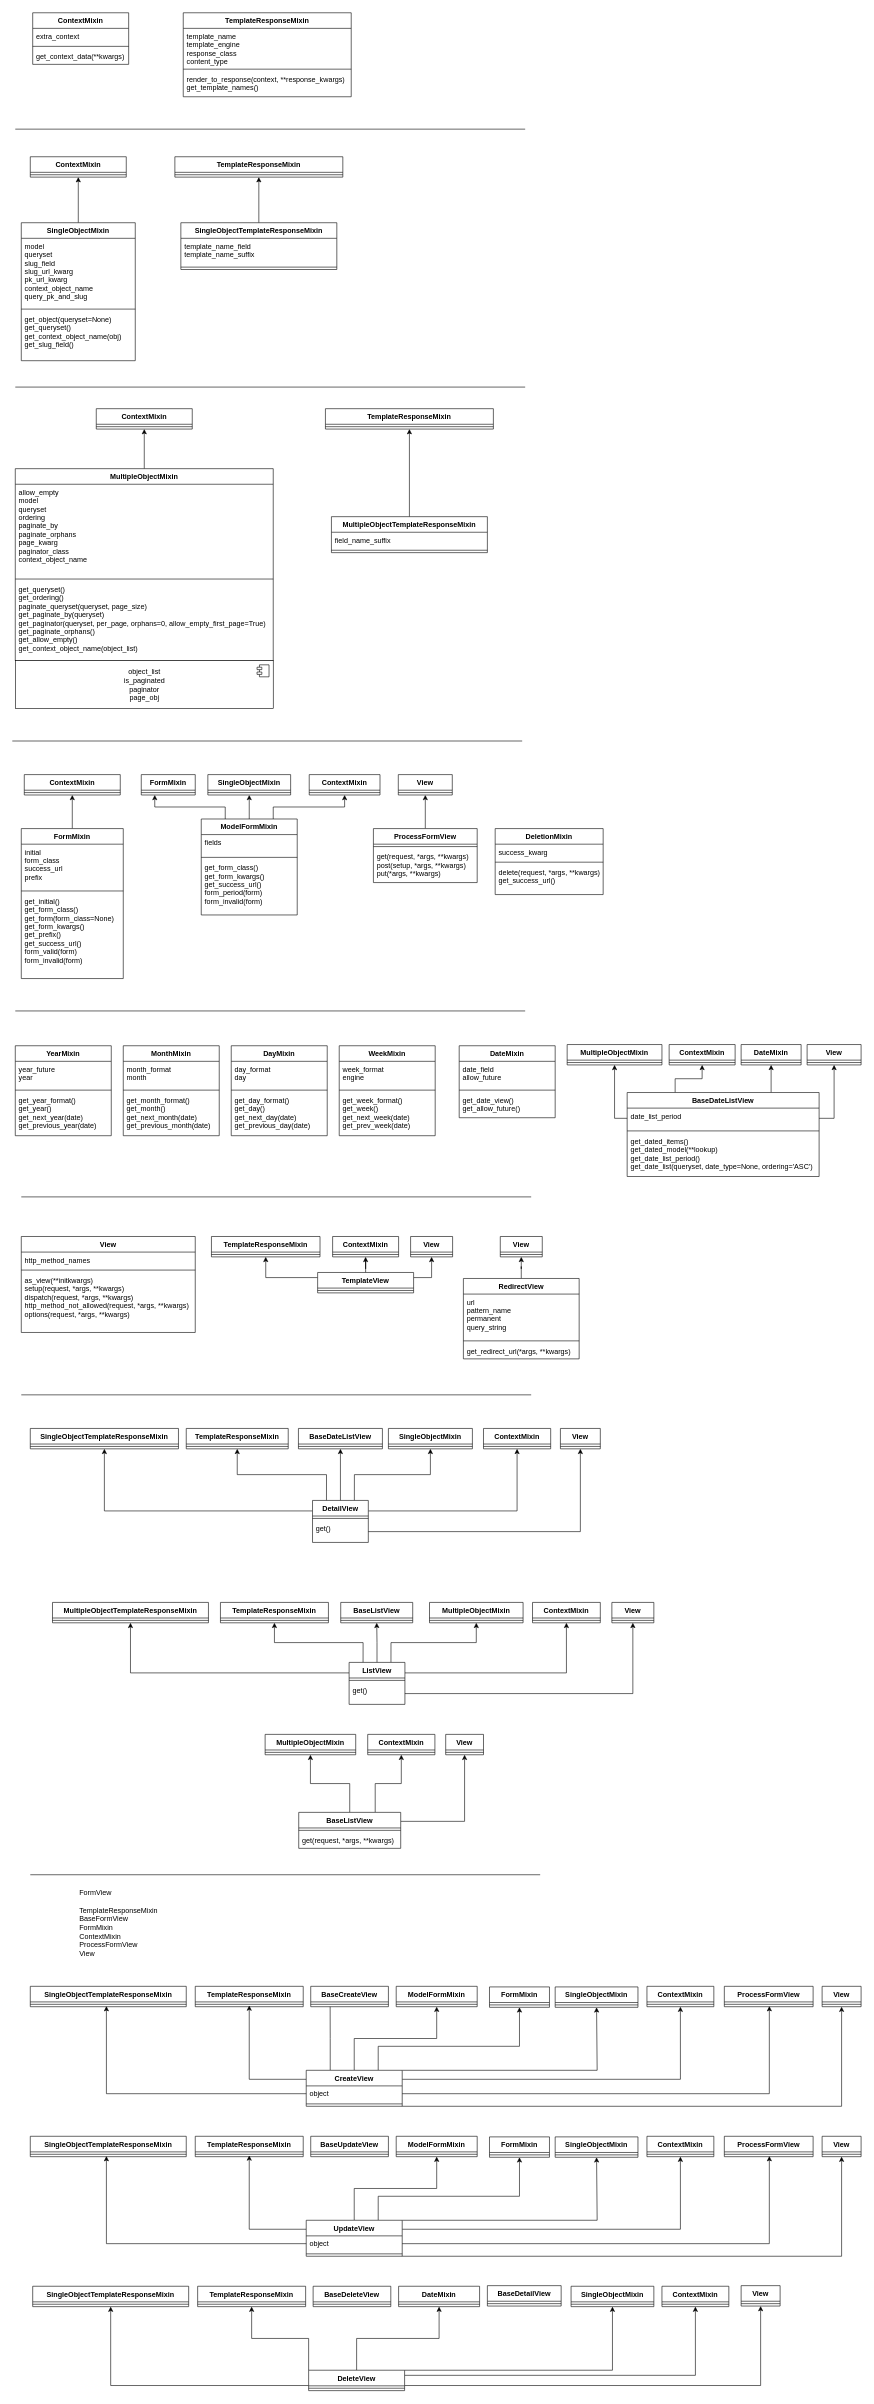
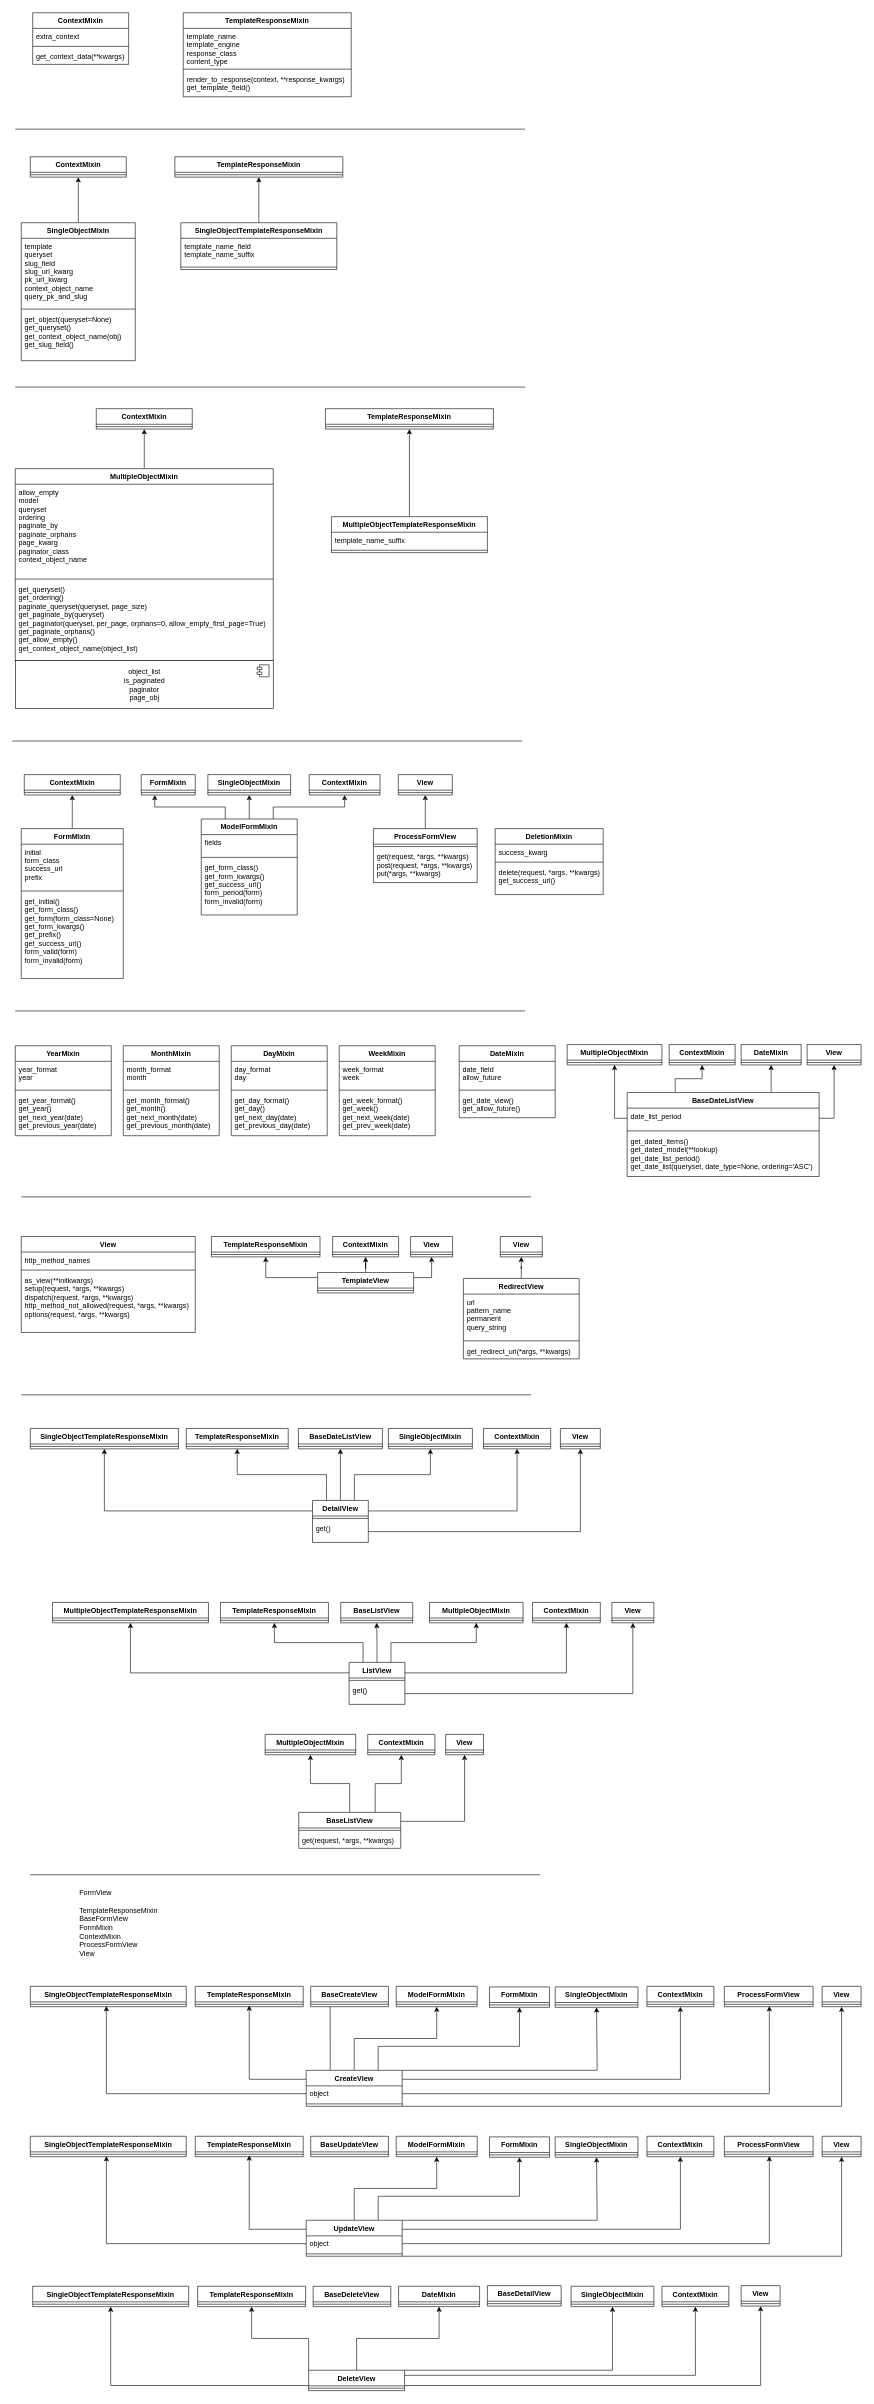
(277, 79) -> (277, 79)
(34, 246) -> (40, 246)
(366, 540) -> (373, 540)
(432, 857) -> (432, 857)
(41, 1069) -> (41, 1069)
(365, 1069) -> (365, 1069)
